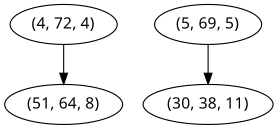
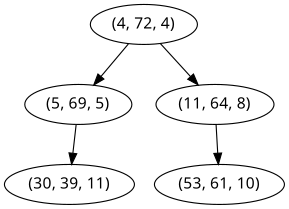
none -> (115, 60)
(64, 104) -> (215, 104)
(208, 104) -> (69, 184)
none -> (219, 184)
